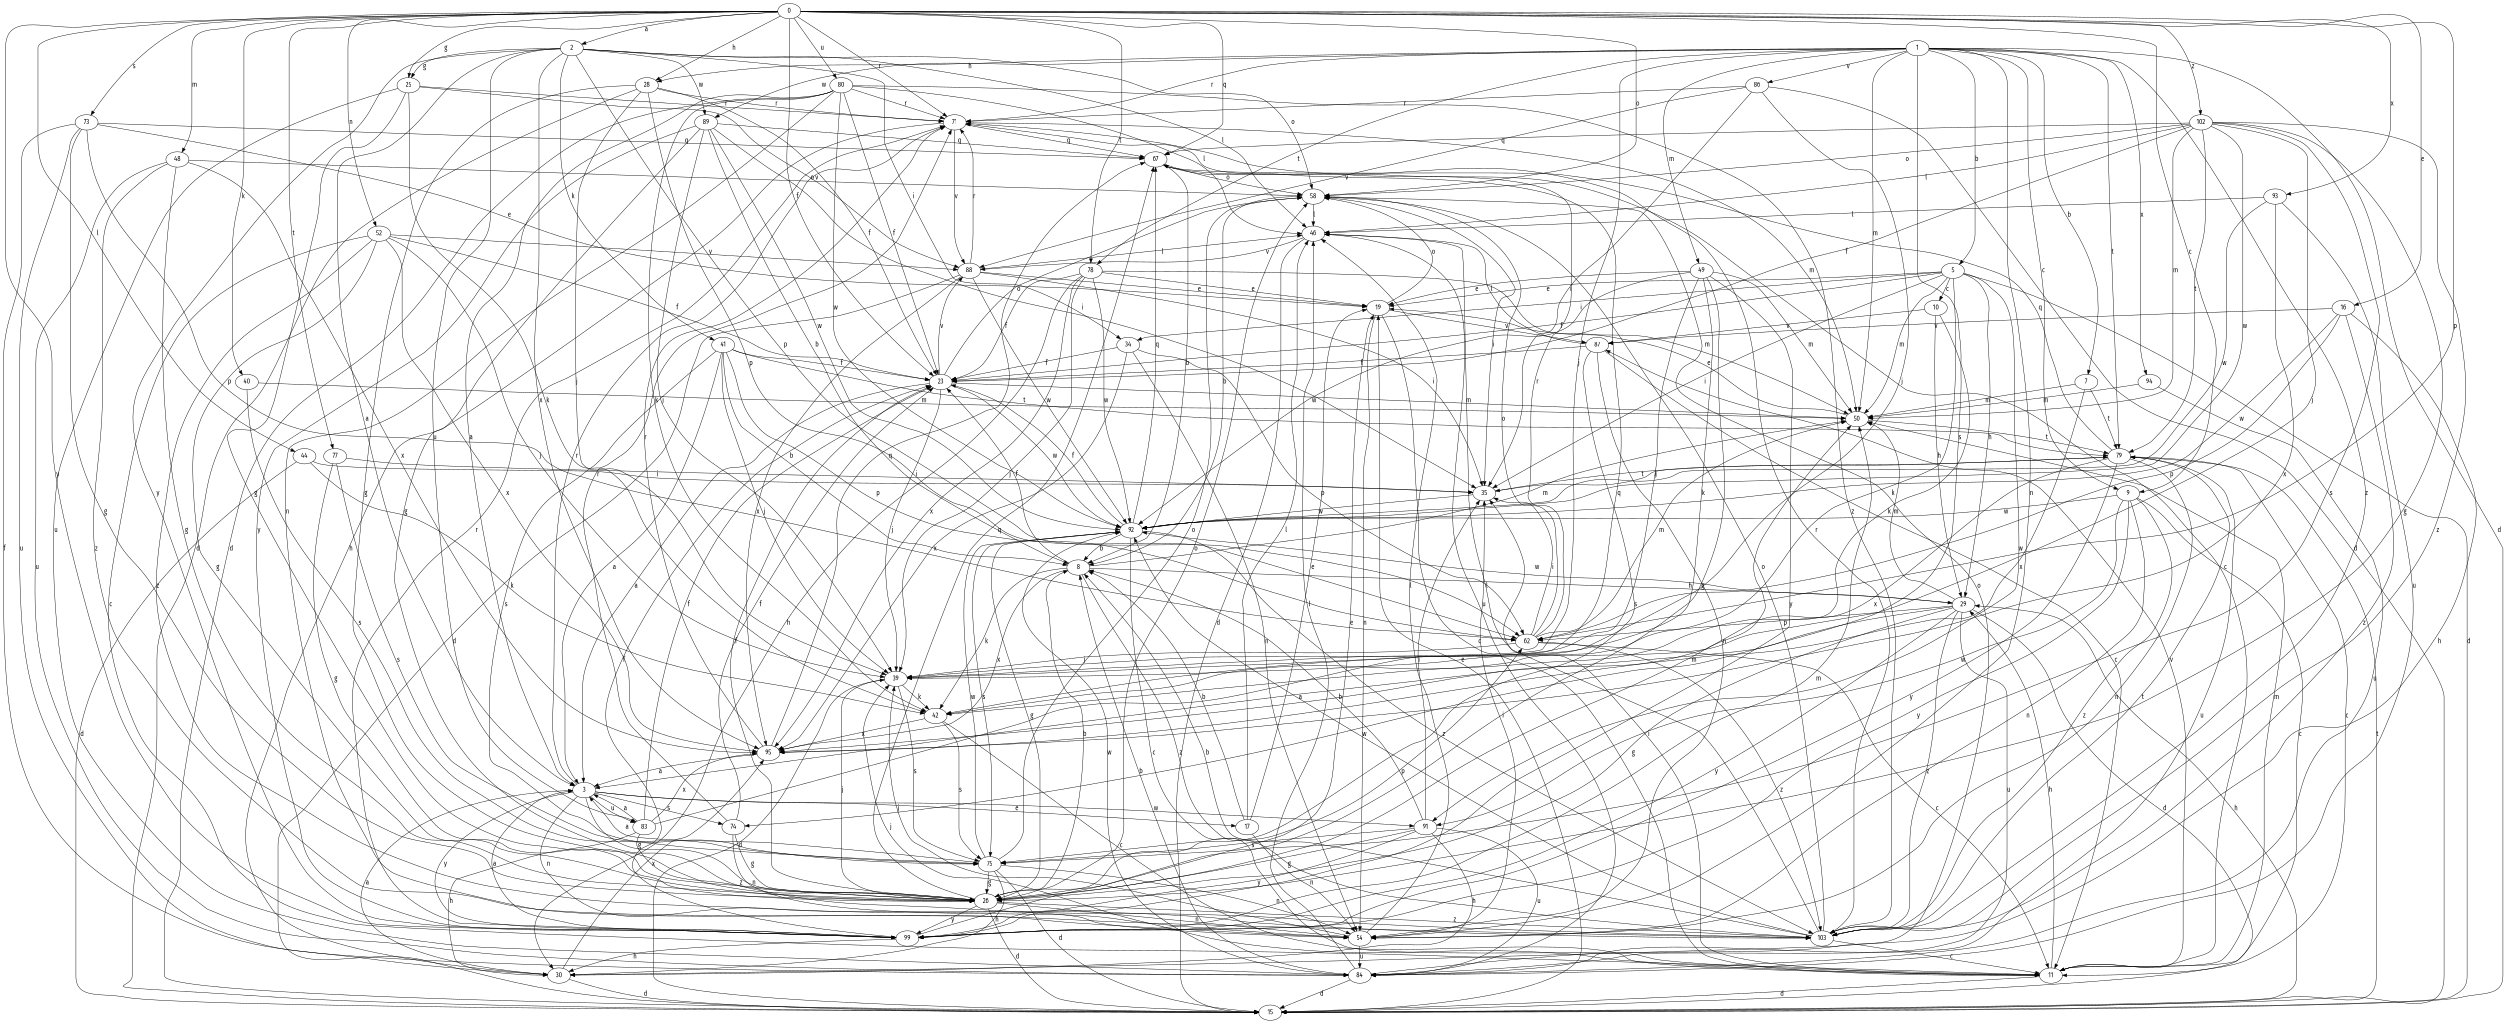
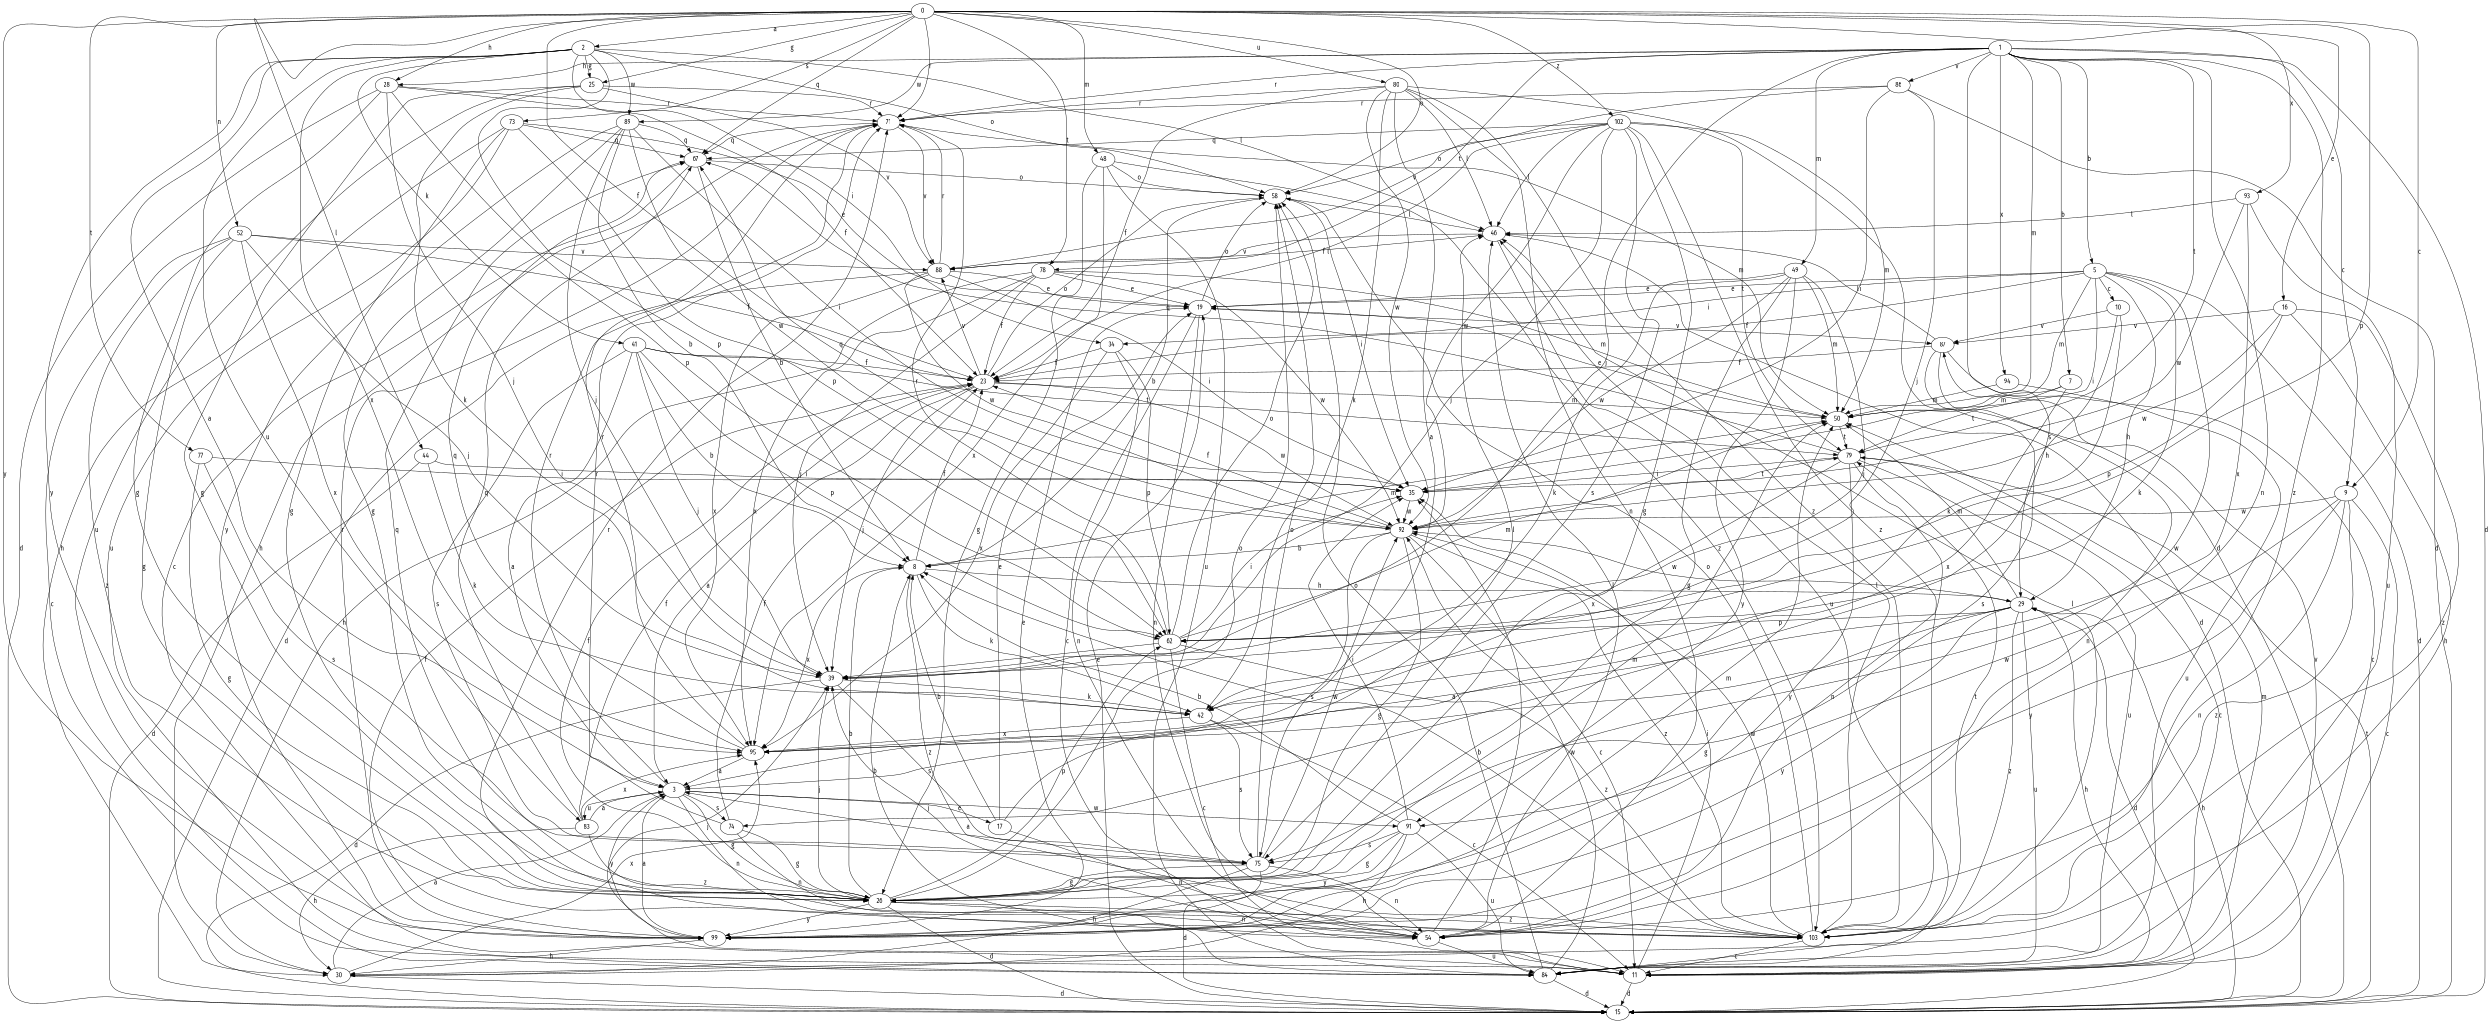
(247, 382) -> none
(4, 549) -> (62, 549)
